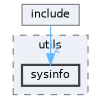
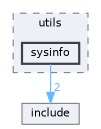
(51, 42) -> (51, 80)
